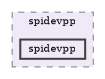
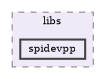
(53, 22) -> (53, 22)
